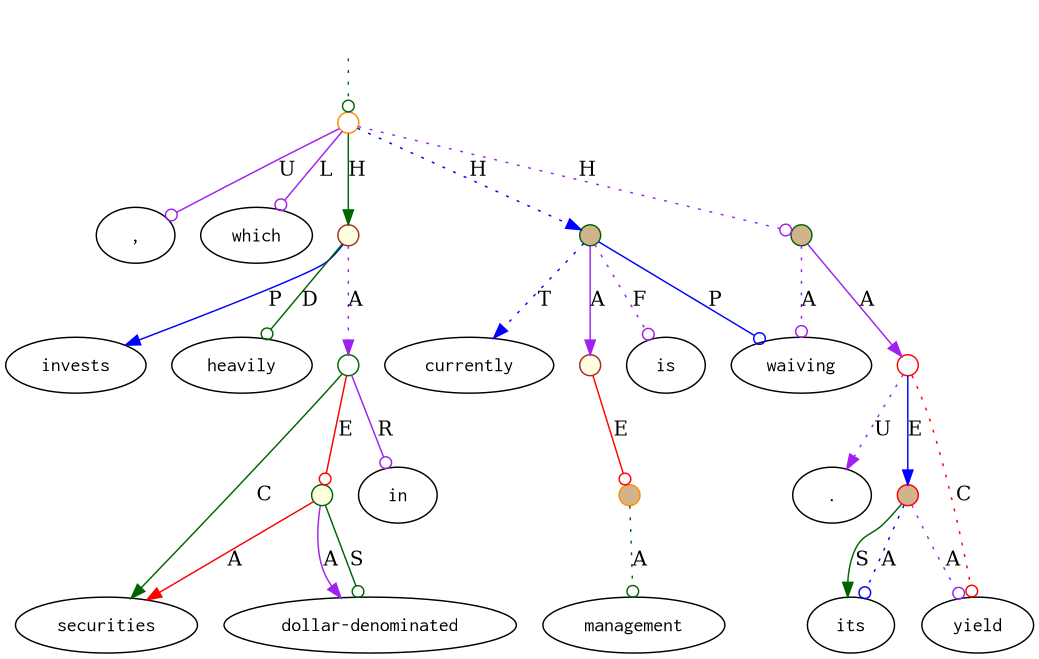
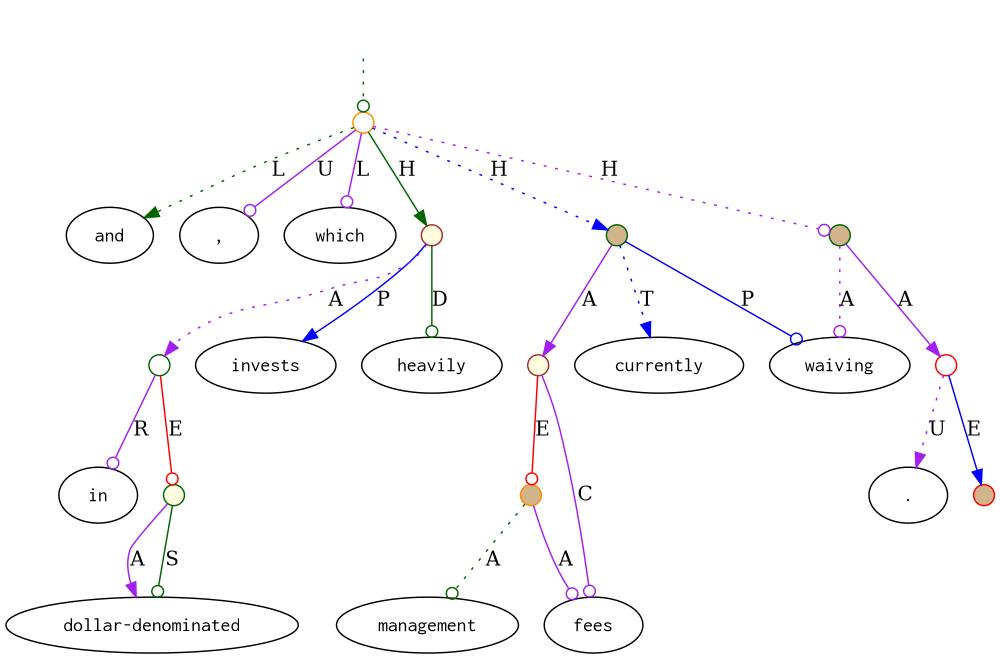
none -> (110, 235)
(666, 365) -> none
(106, 625) -> none
none -> (594, 625)
(851, 625) -> none
(978, 625) -> none
